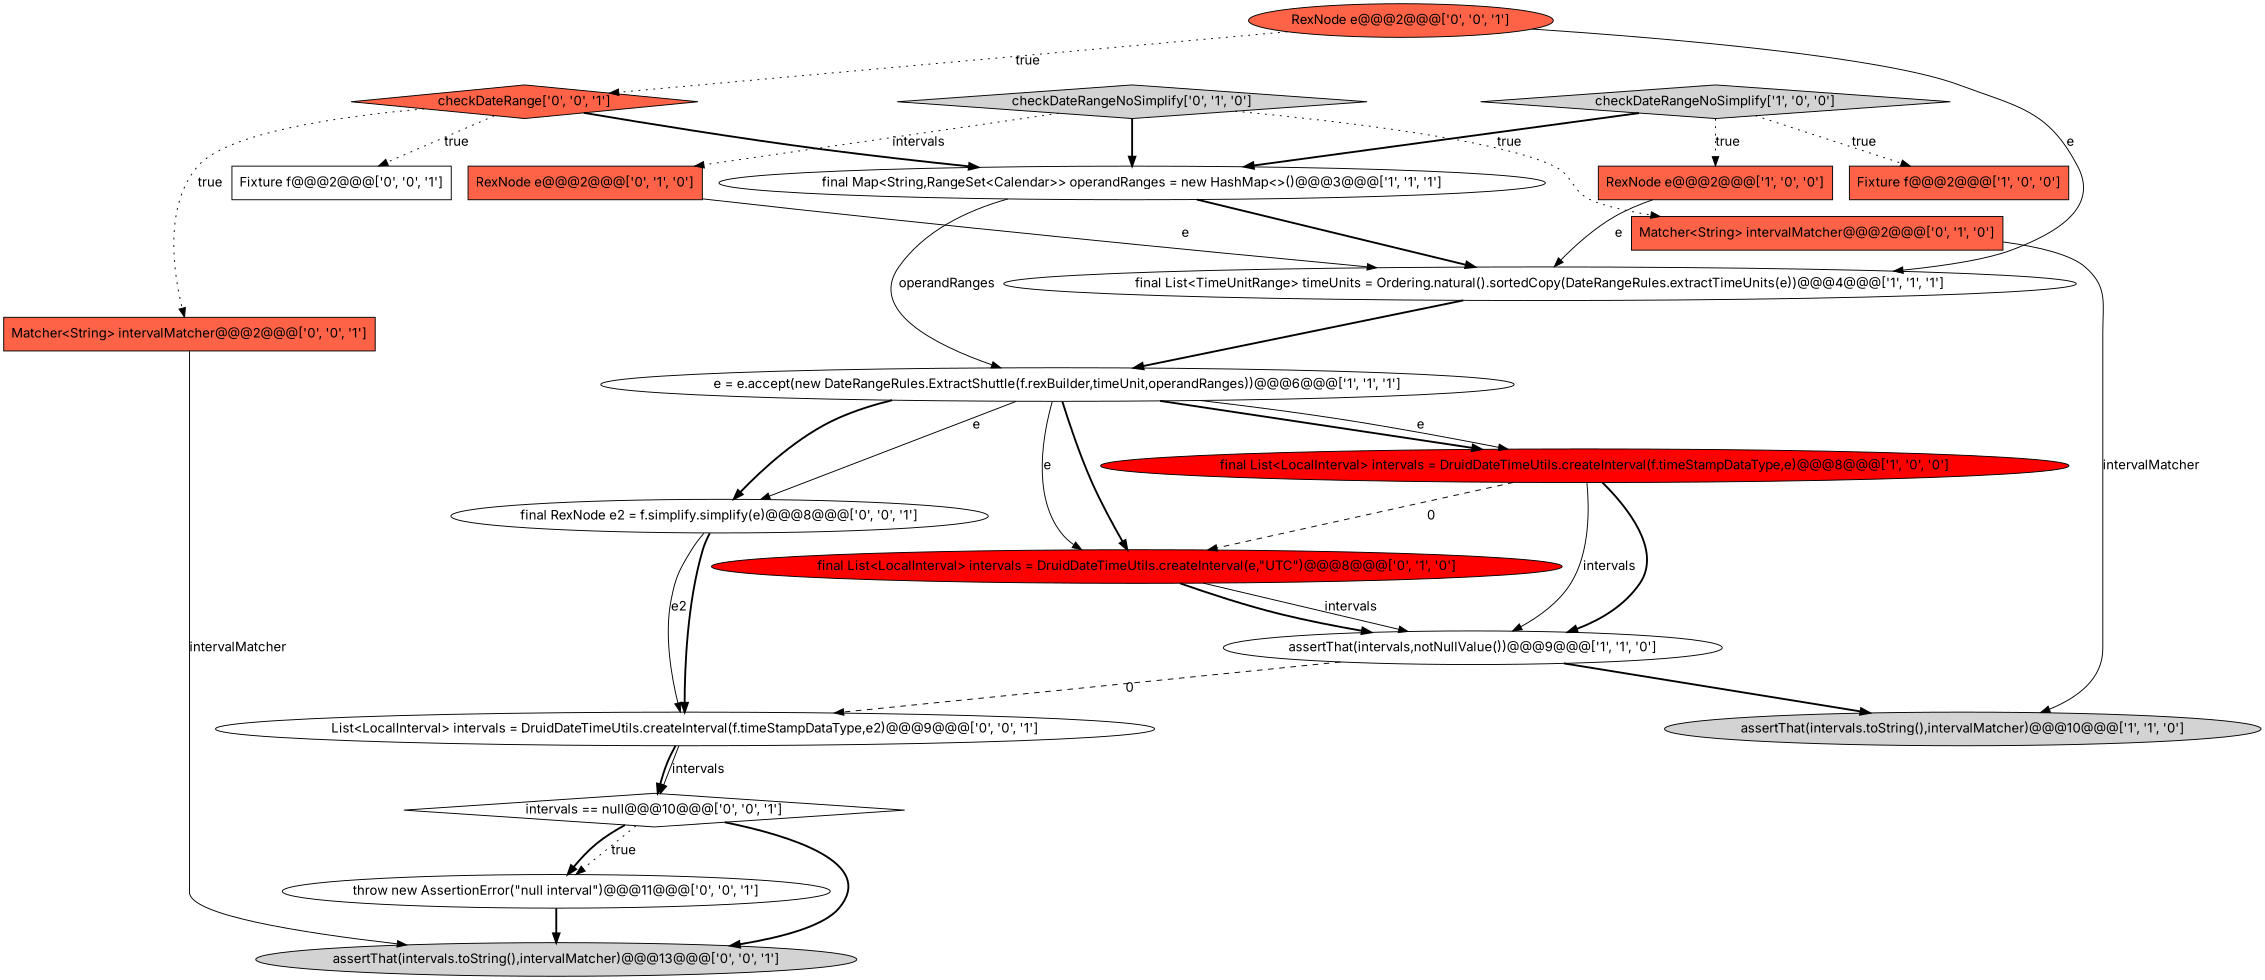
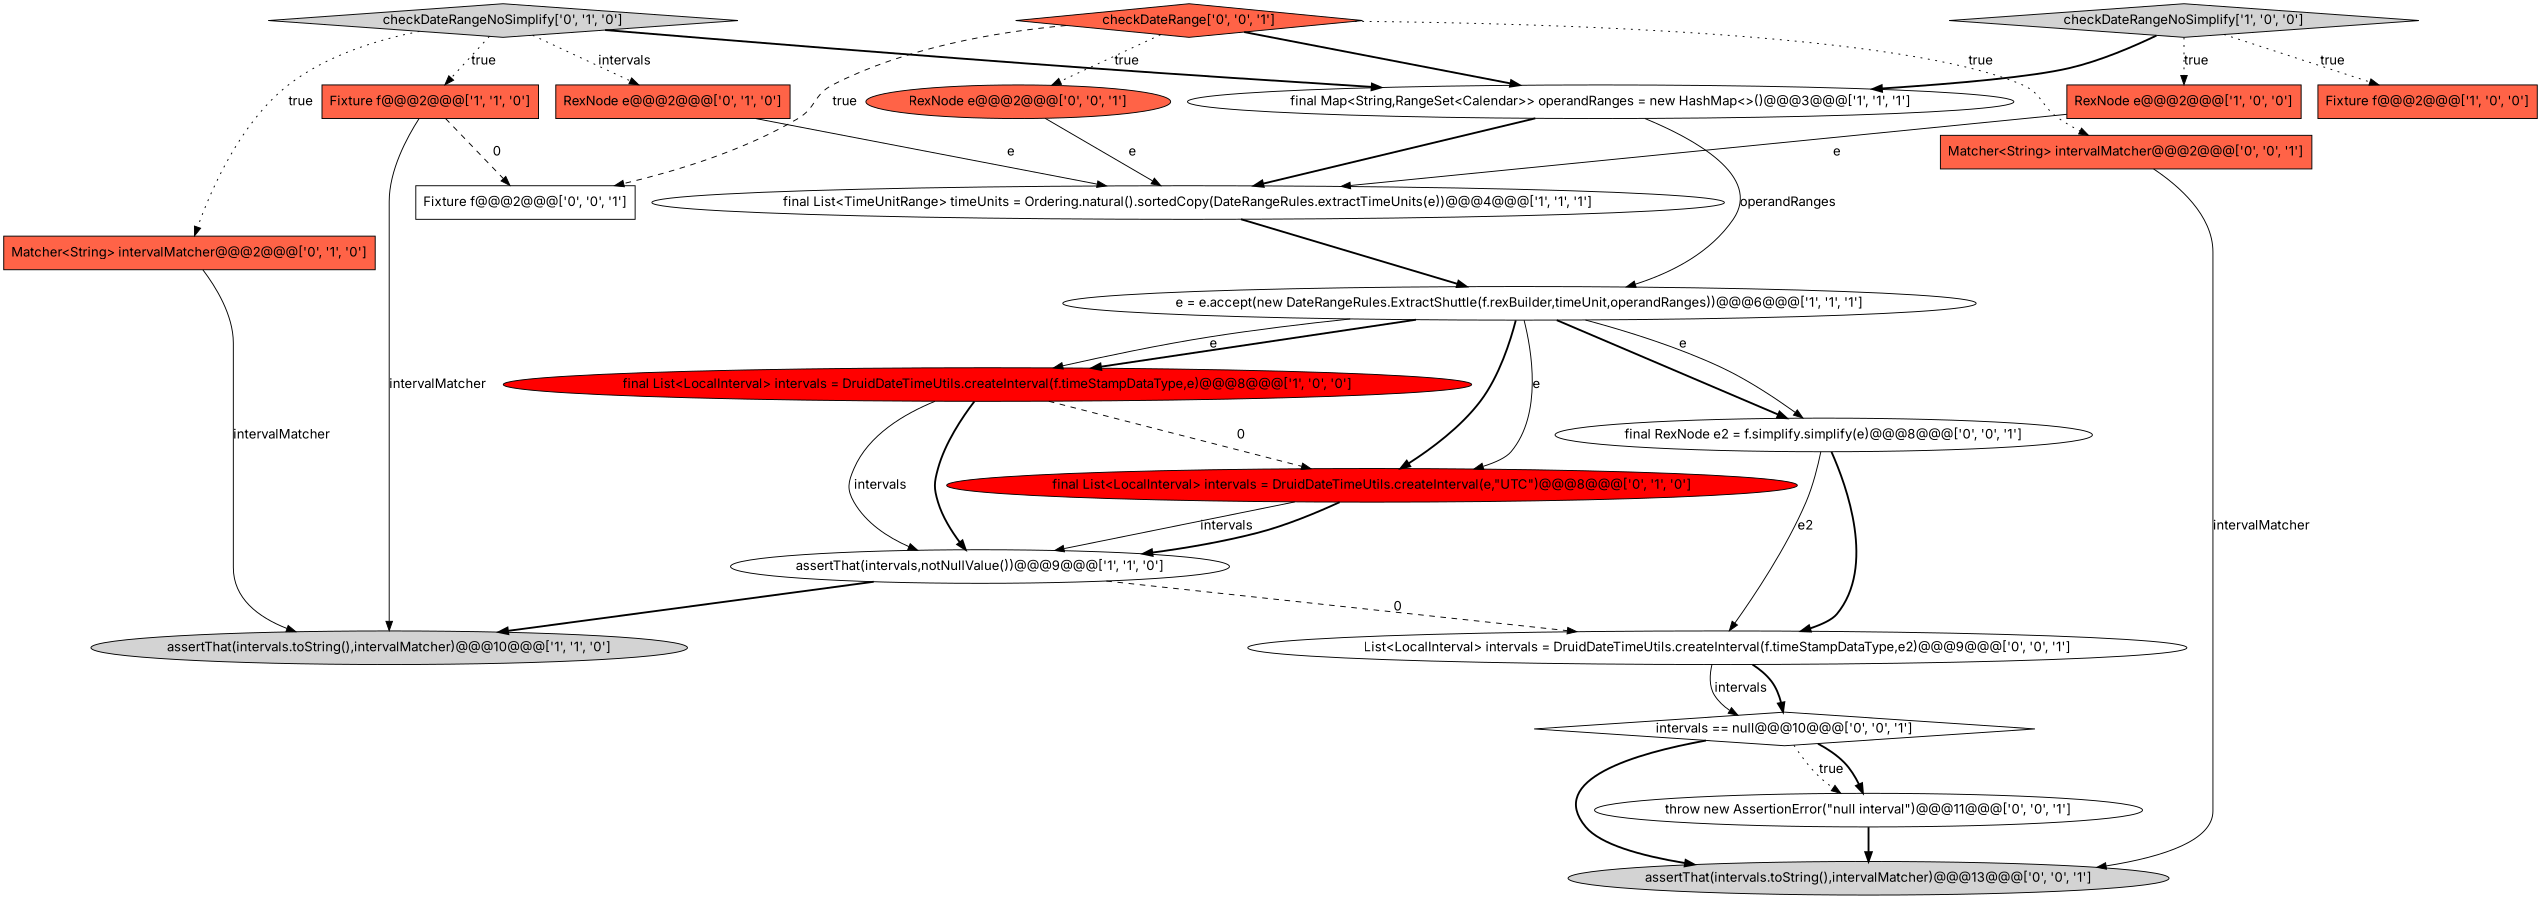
(953, 62) -> (1110, 58)
none -> (430, 102)
(441, 139) -> (836, 83)
